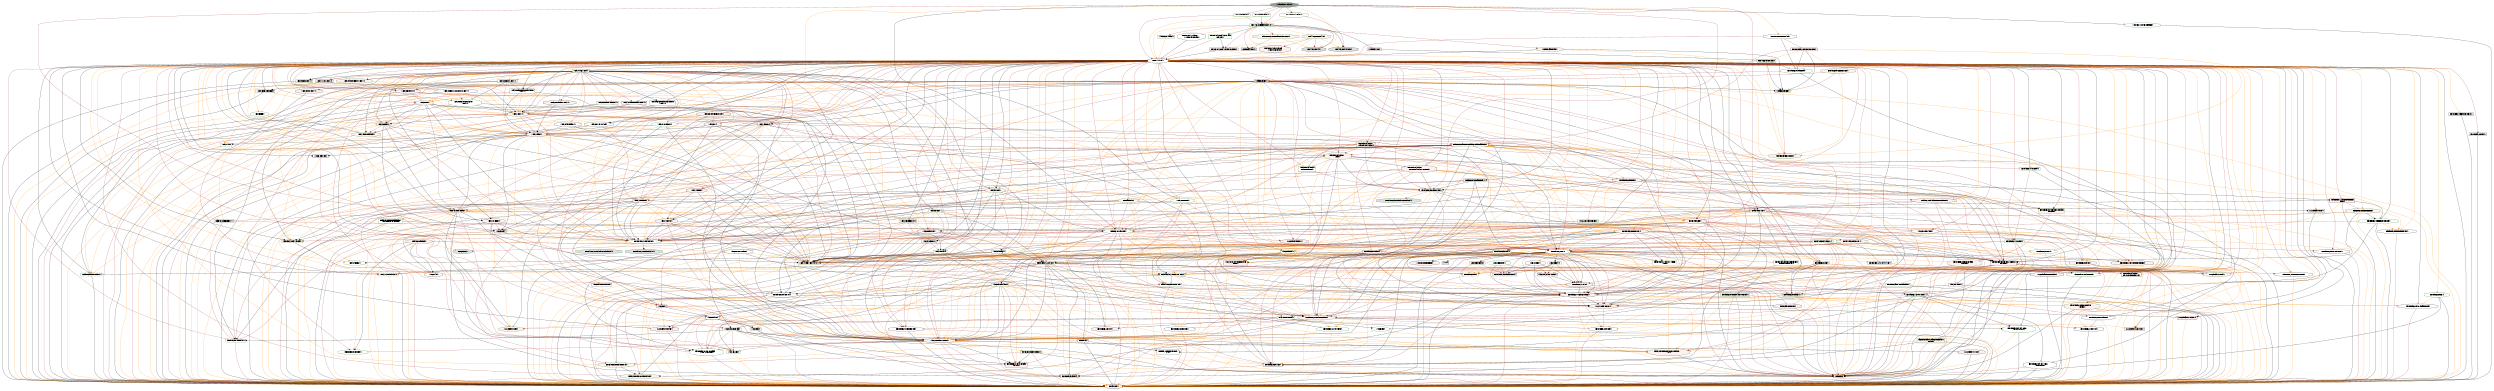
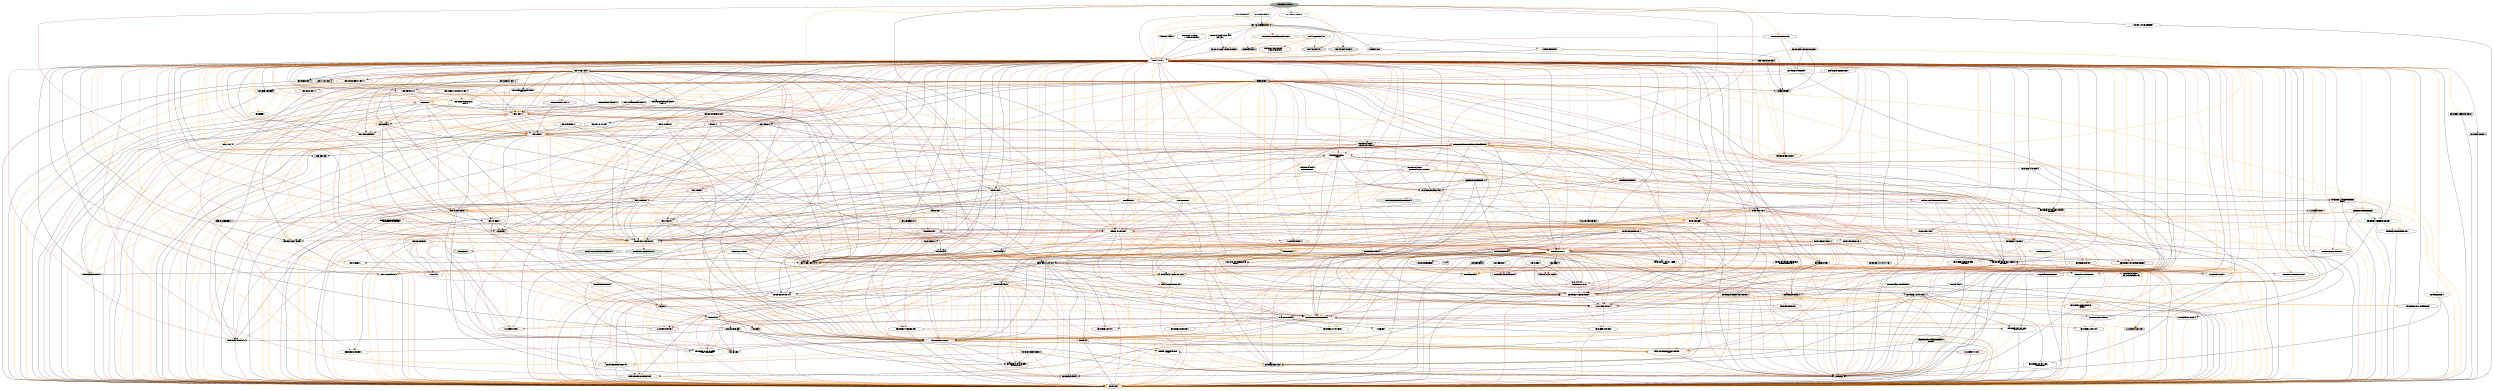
(1016, 365) -> (1016, 365)
